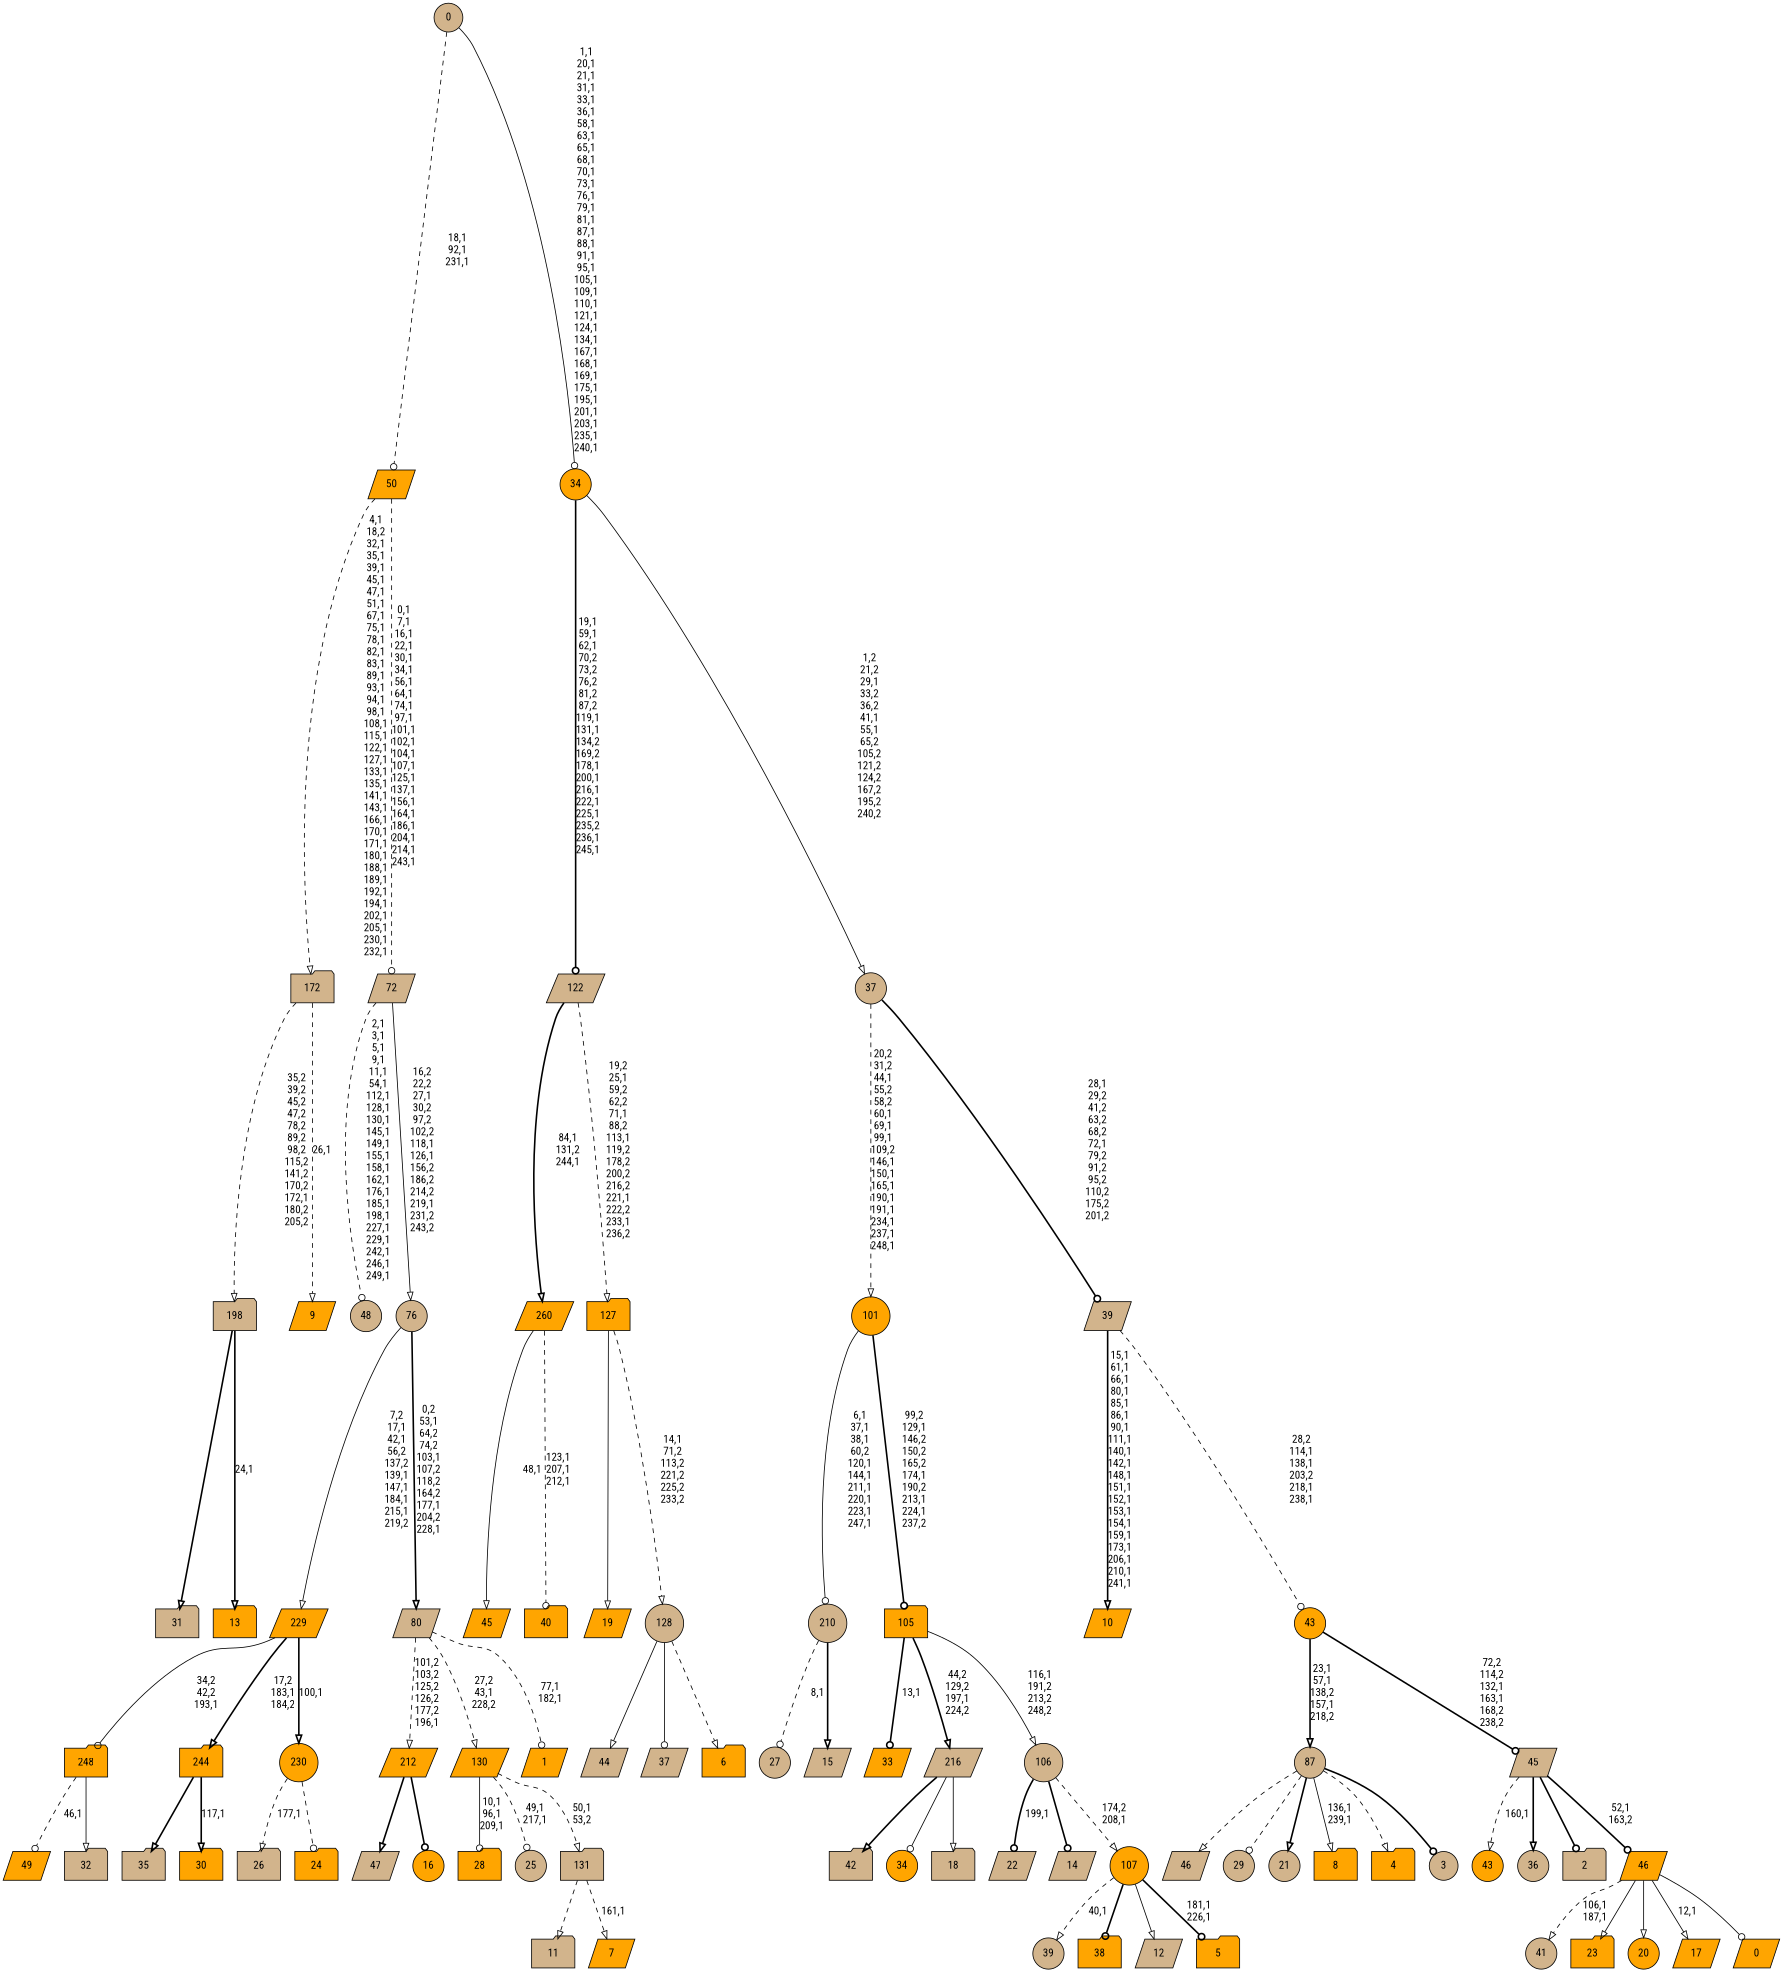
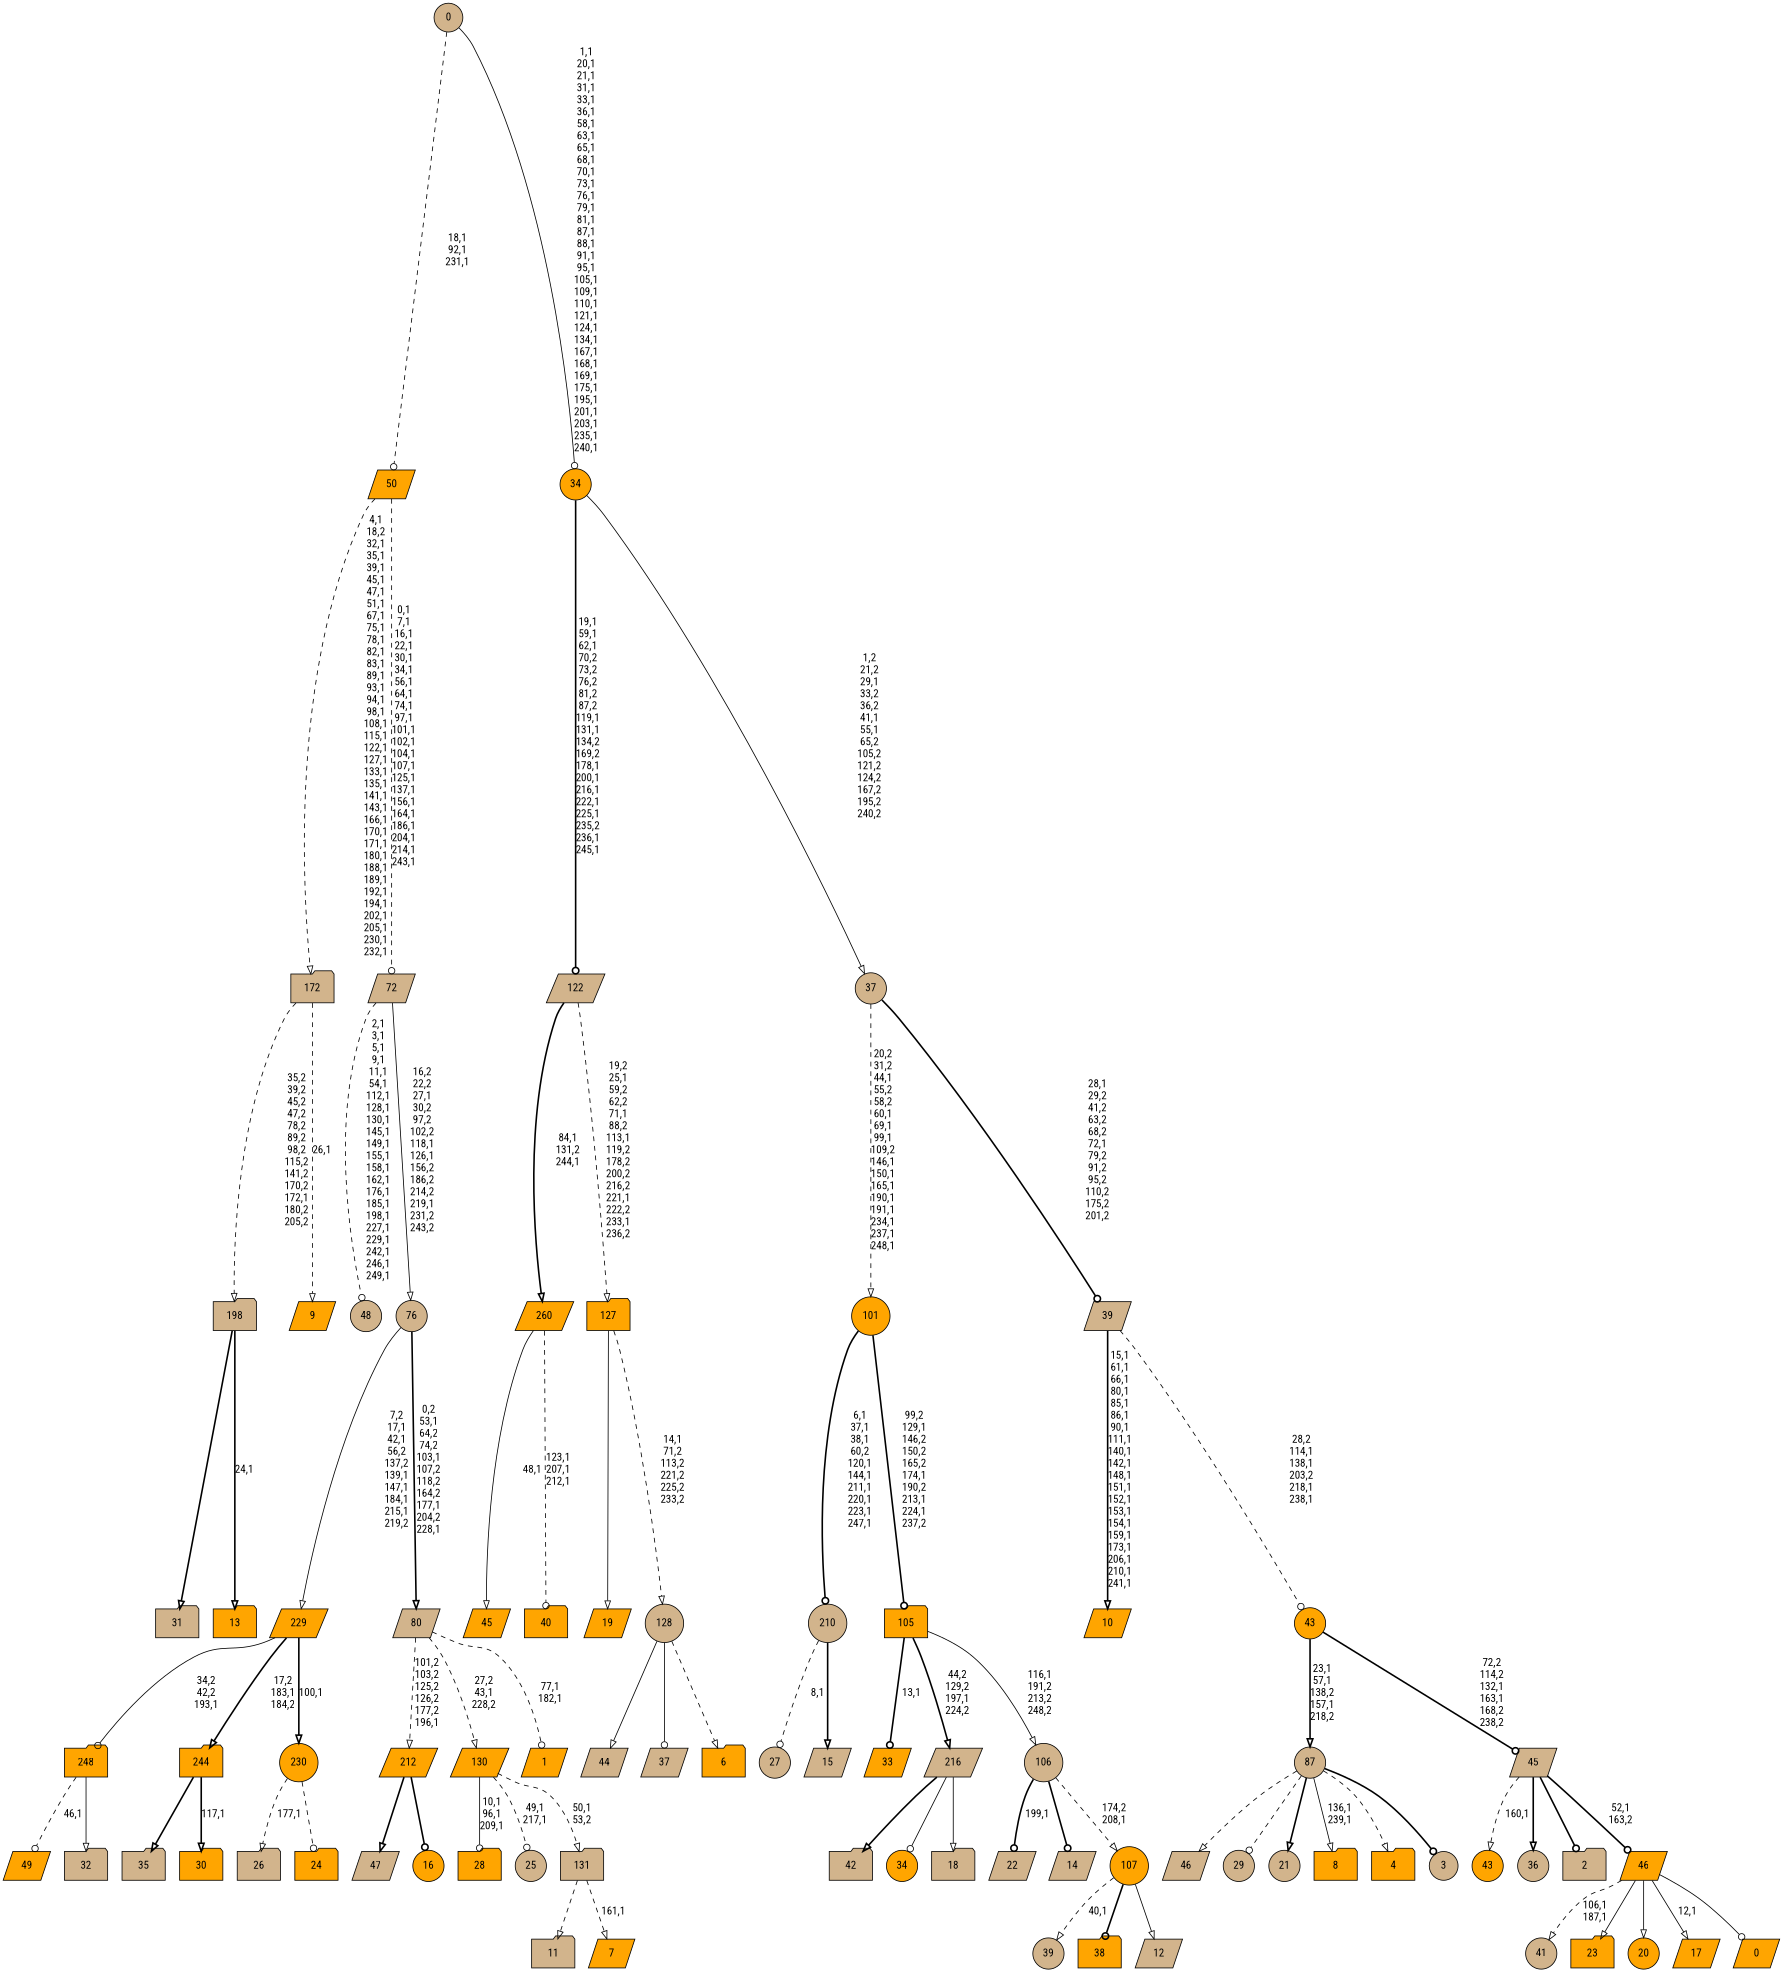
(825, 1462) -> (825, 1462)
(1218, 1954) -> none
